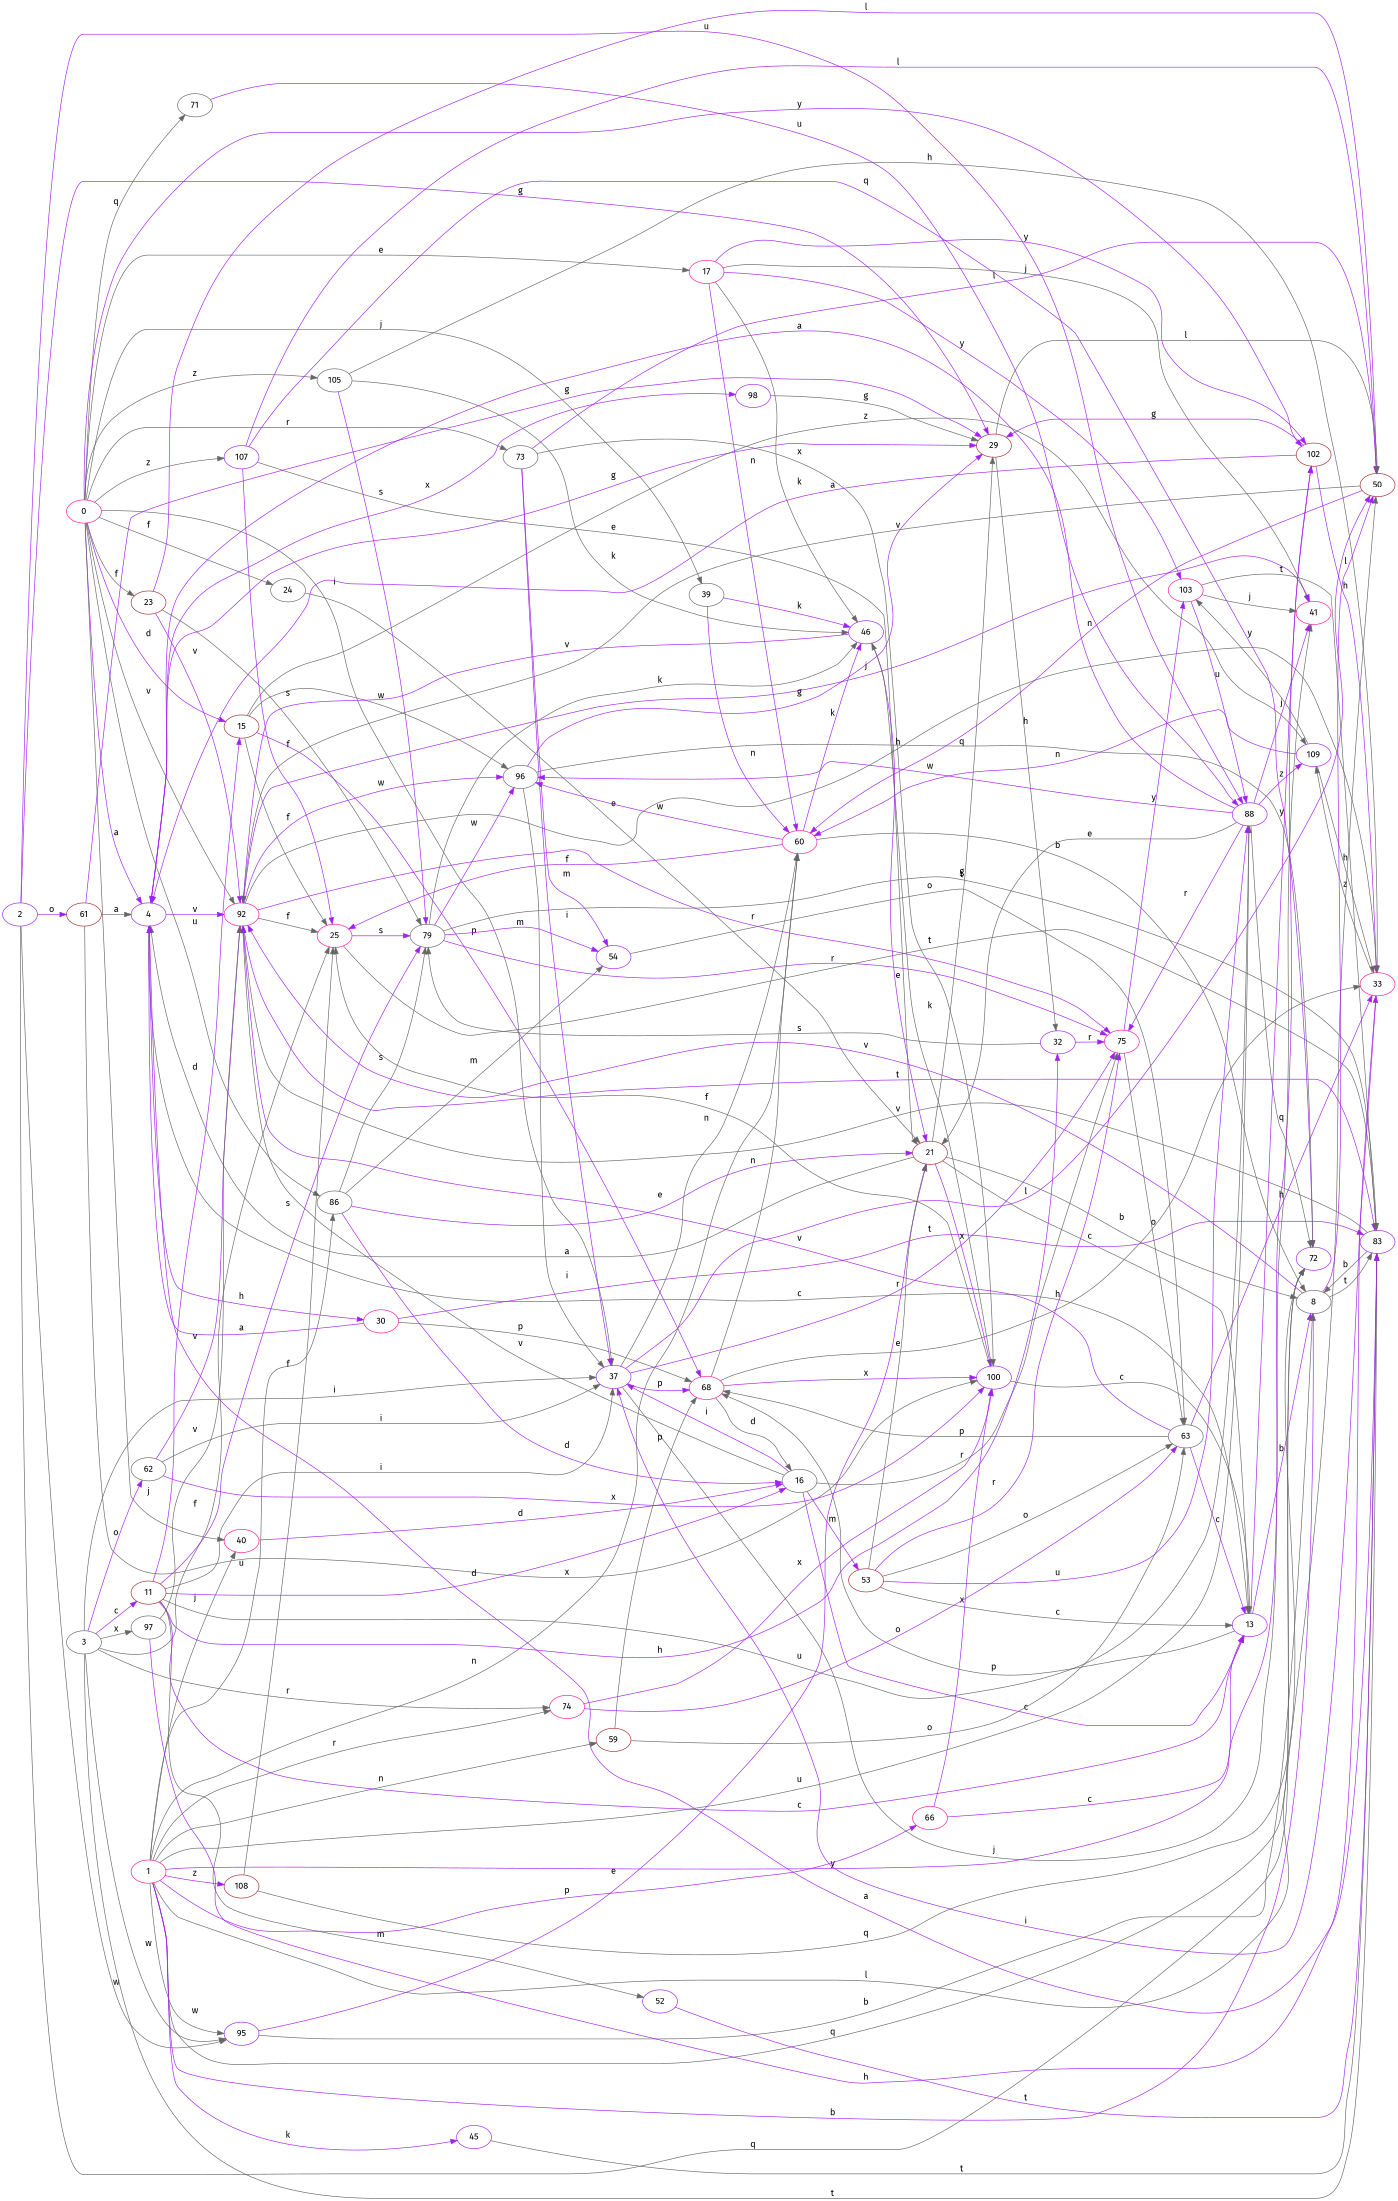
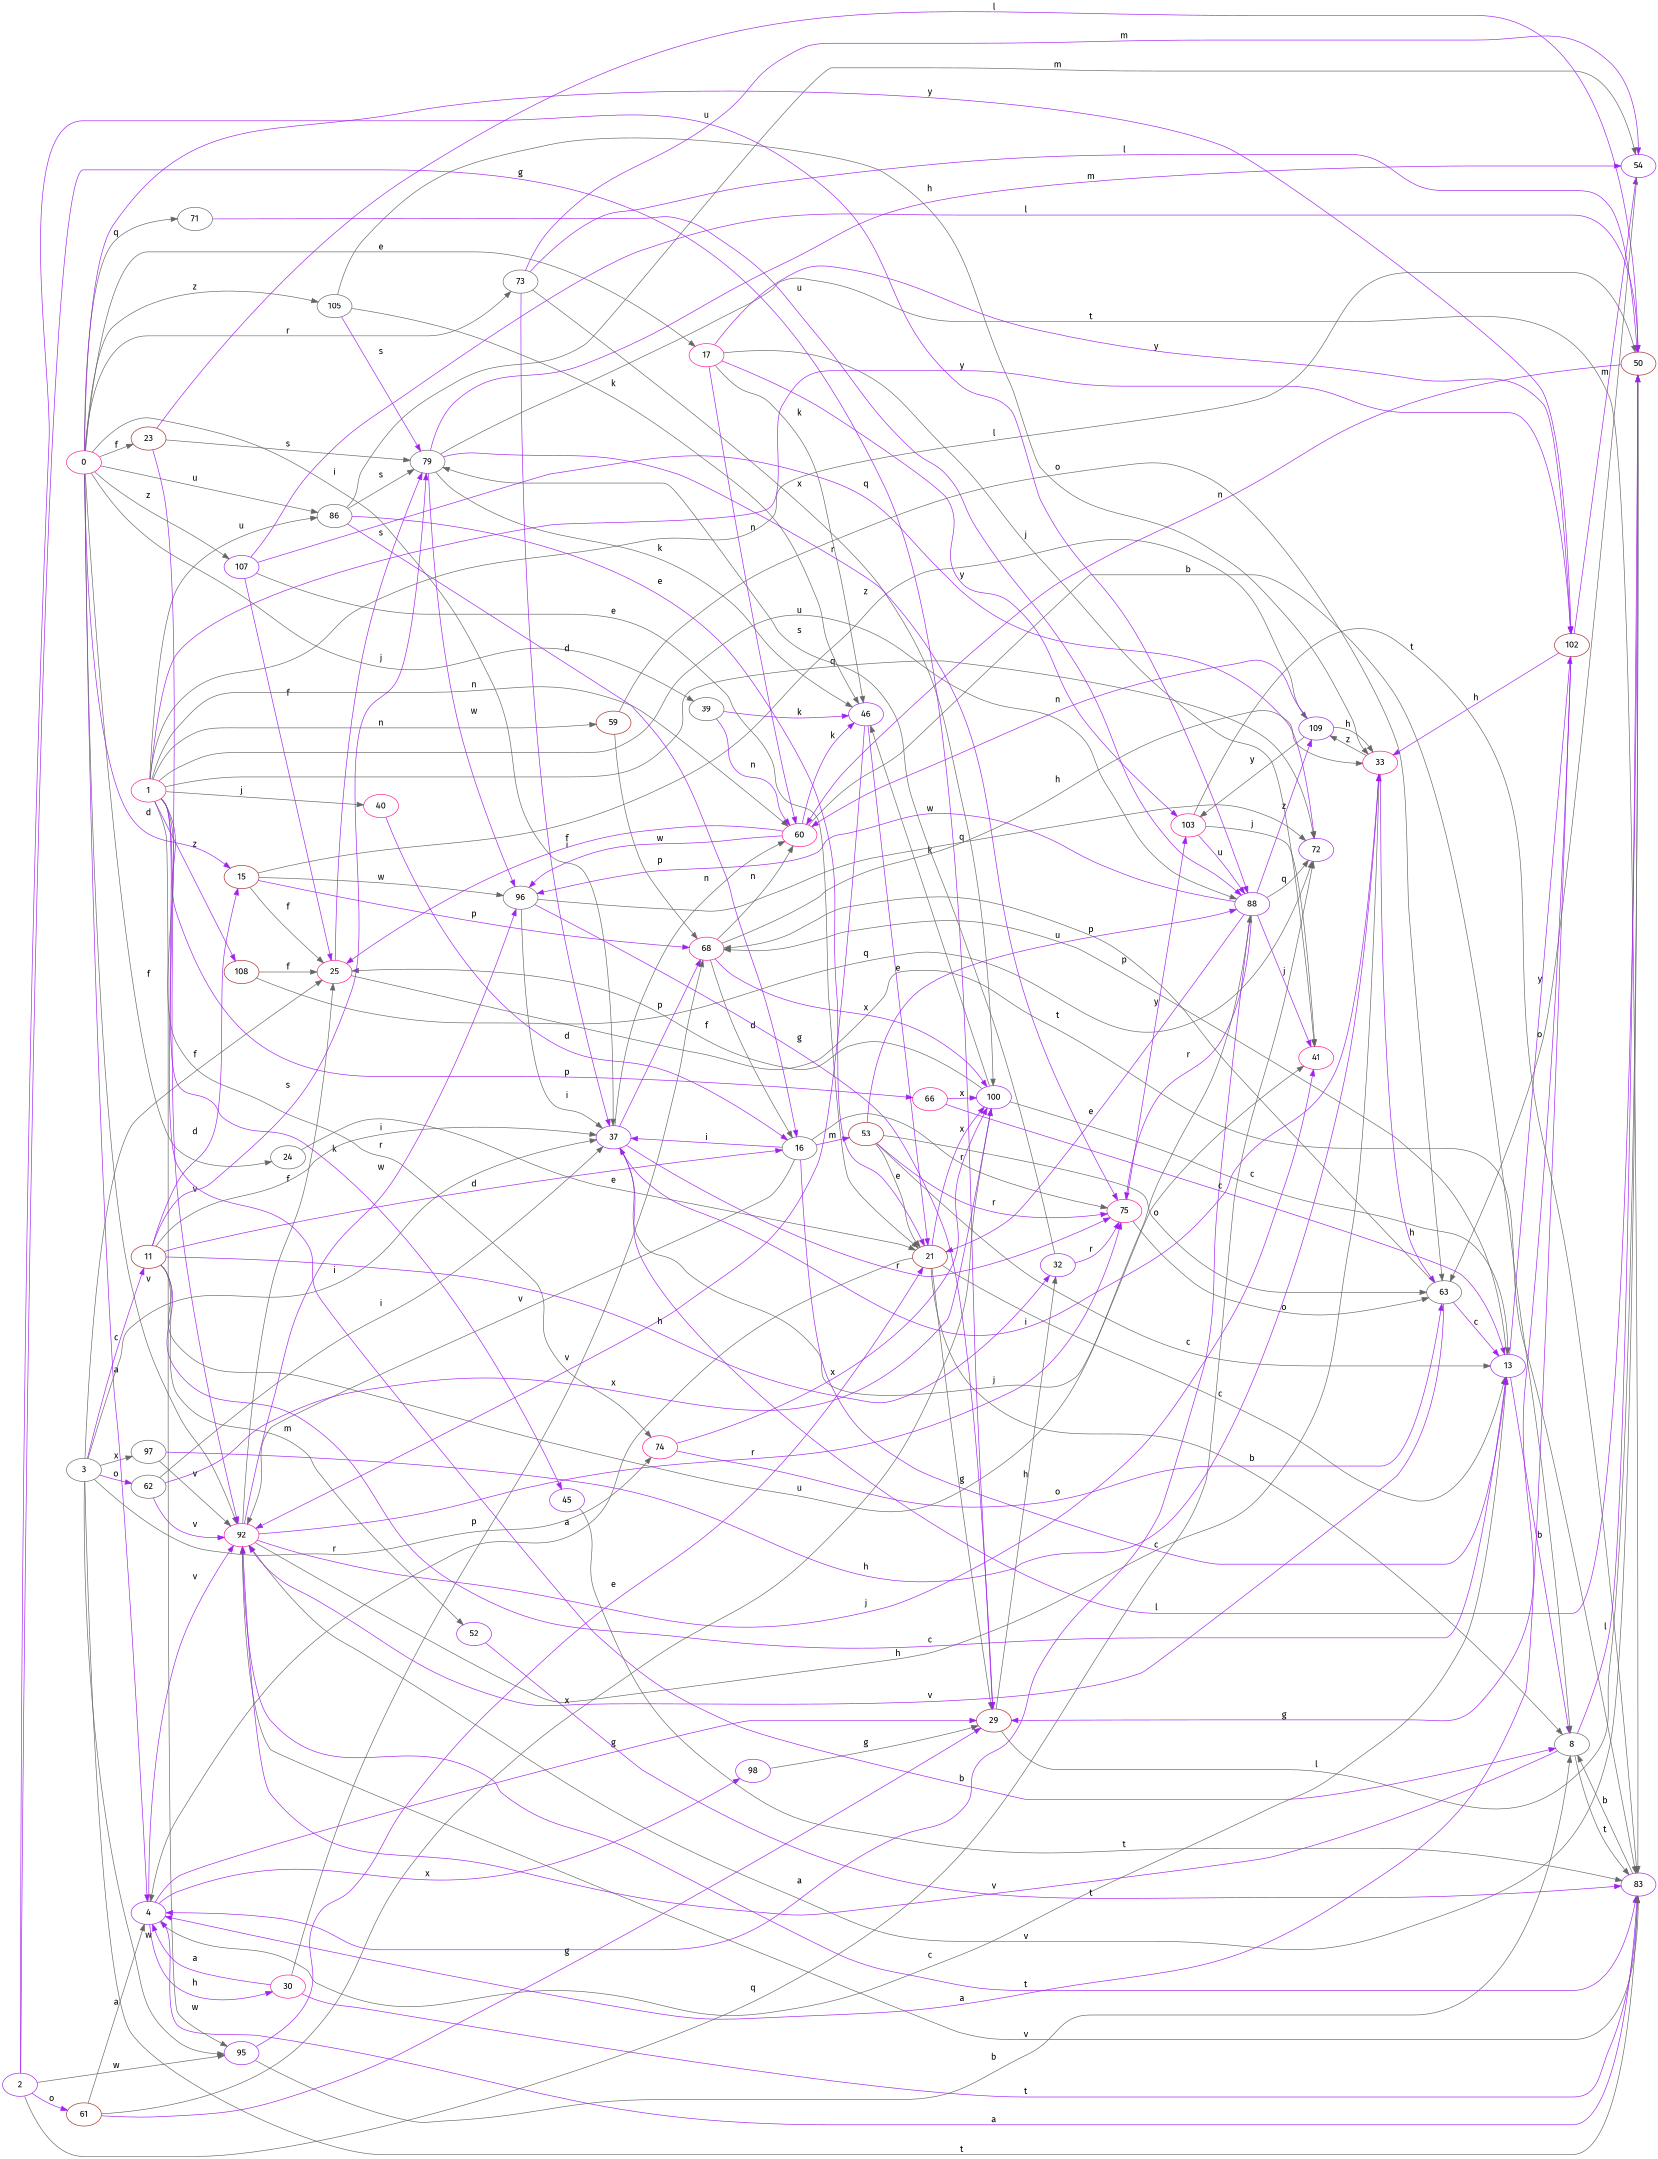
none -> (1605, 409)
(1009, 895) -> (1111, 1096)
(109, 1060) -> none
(1292, 1181) -> (1386, 1029)
